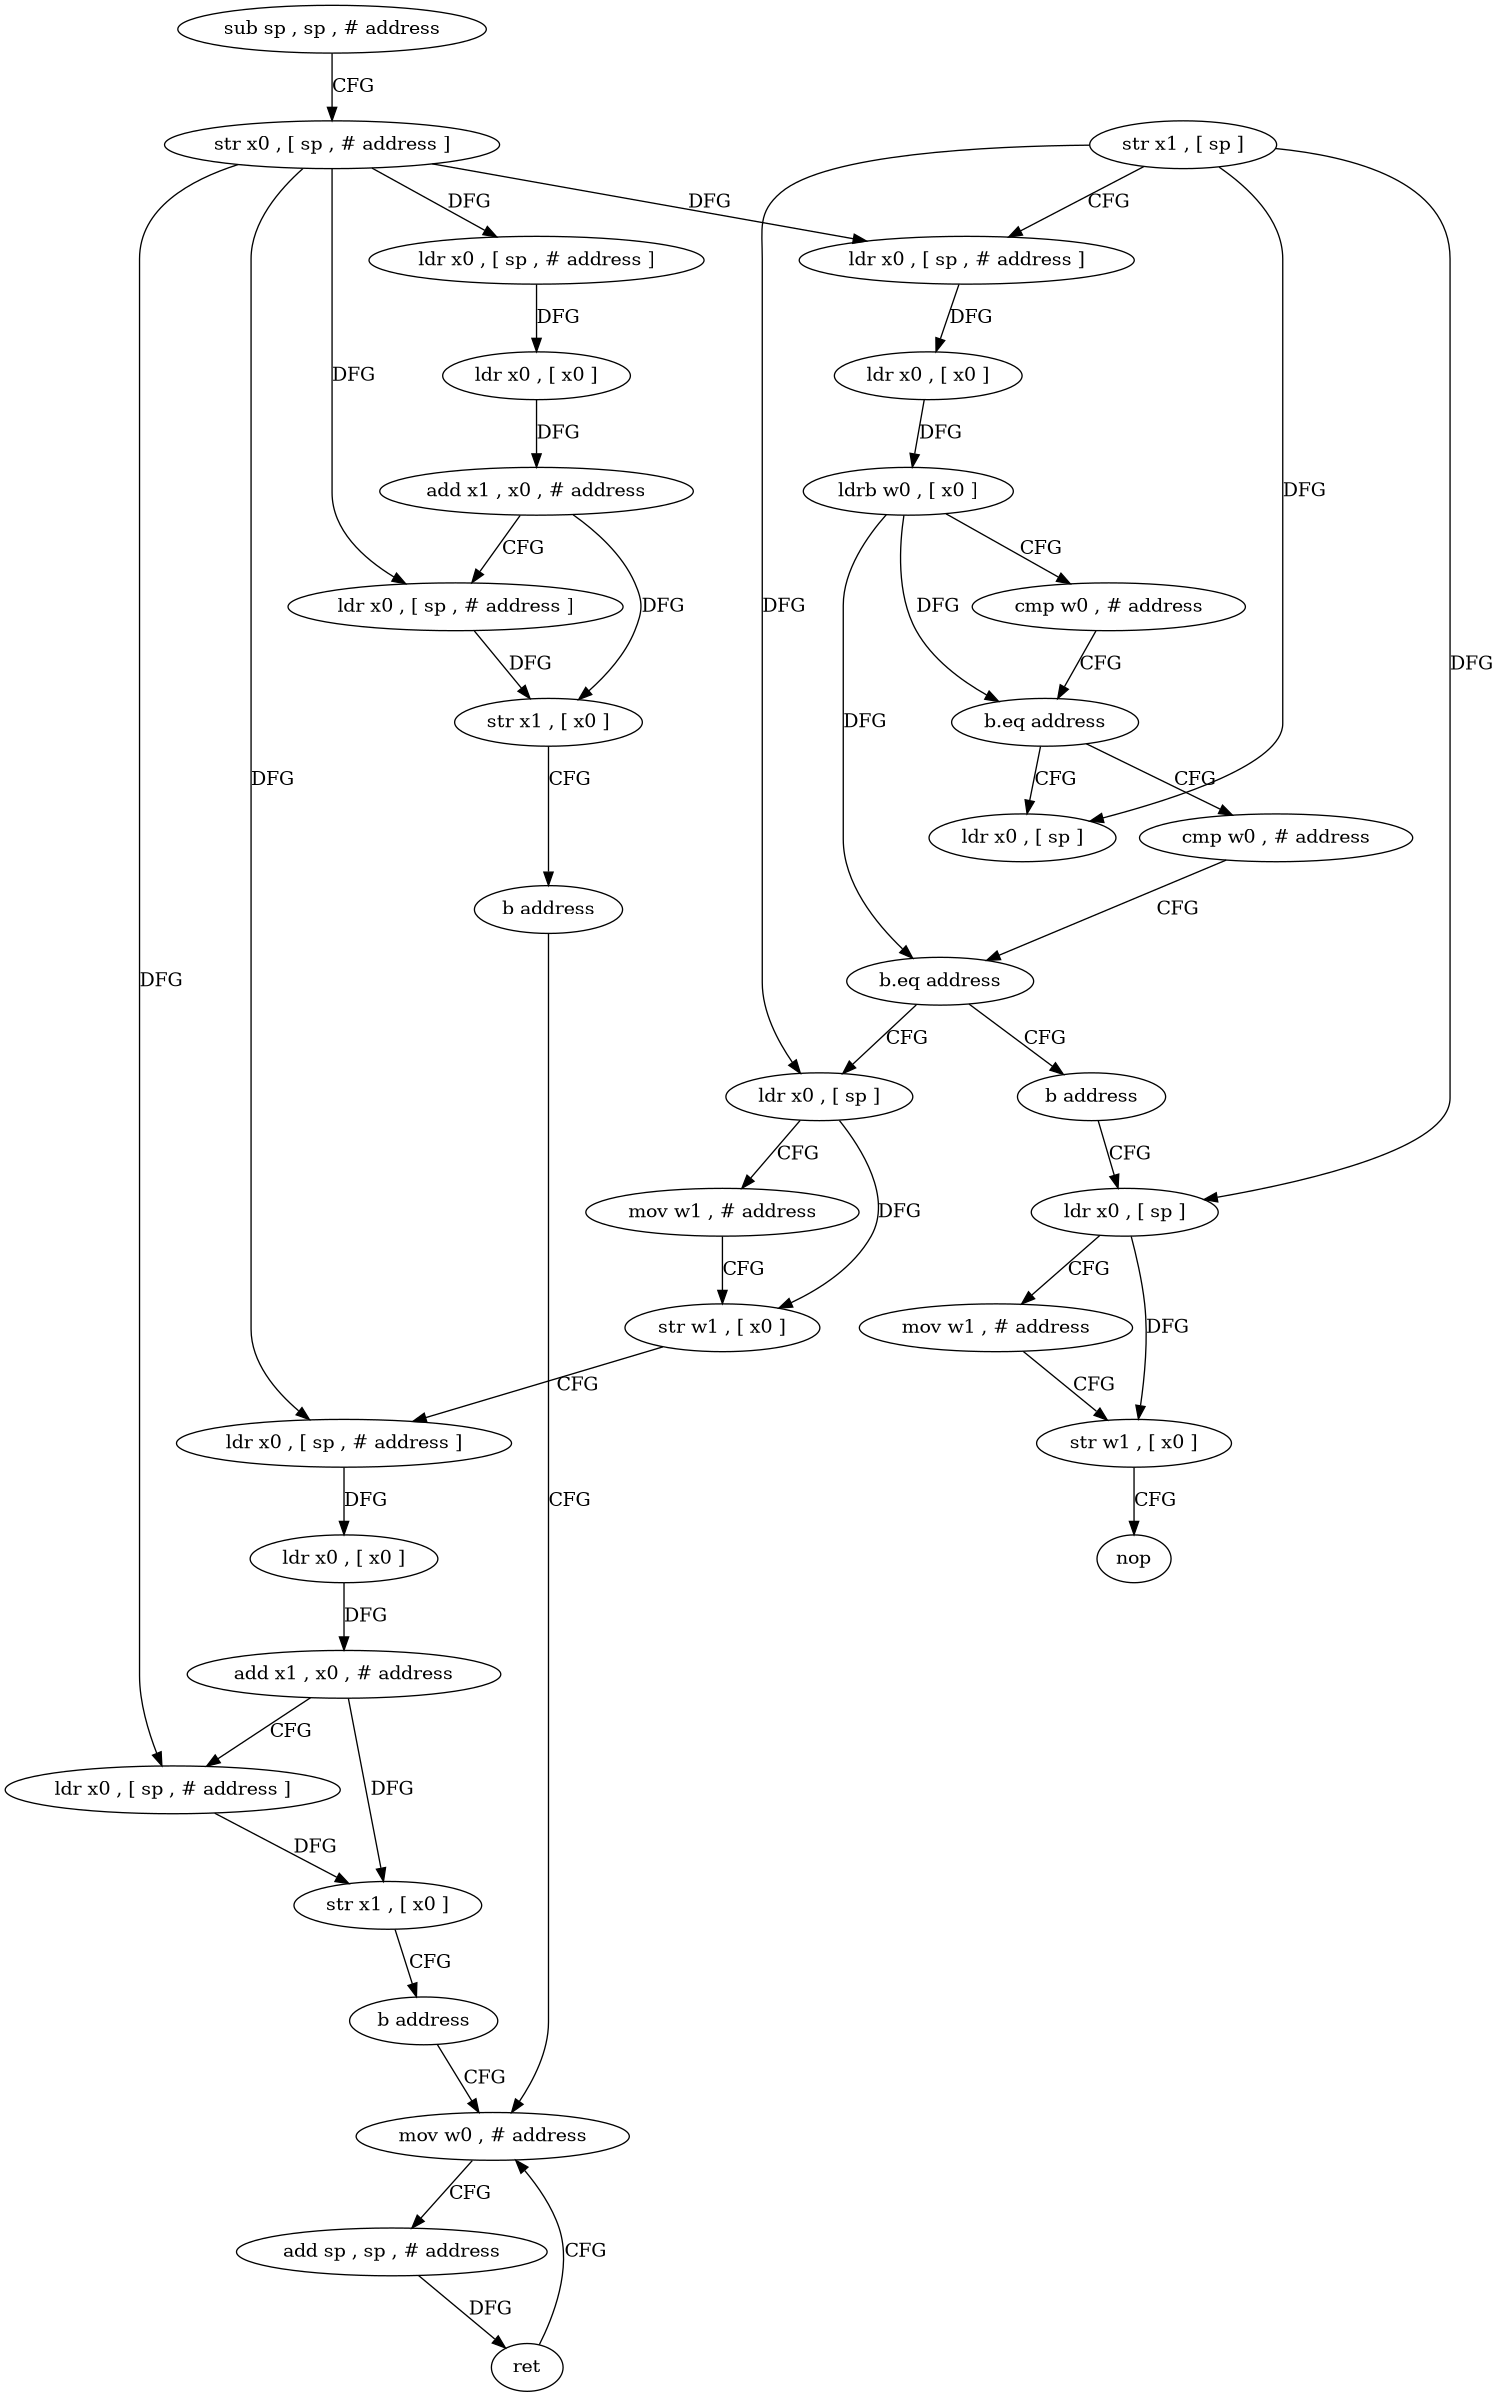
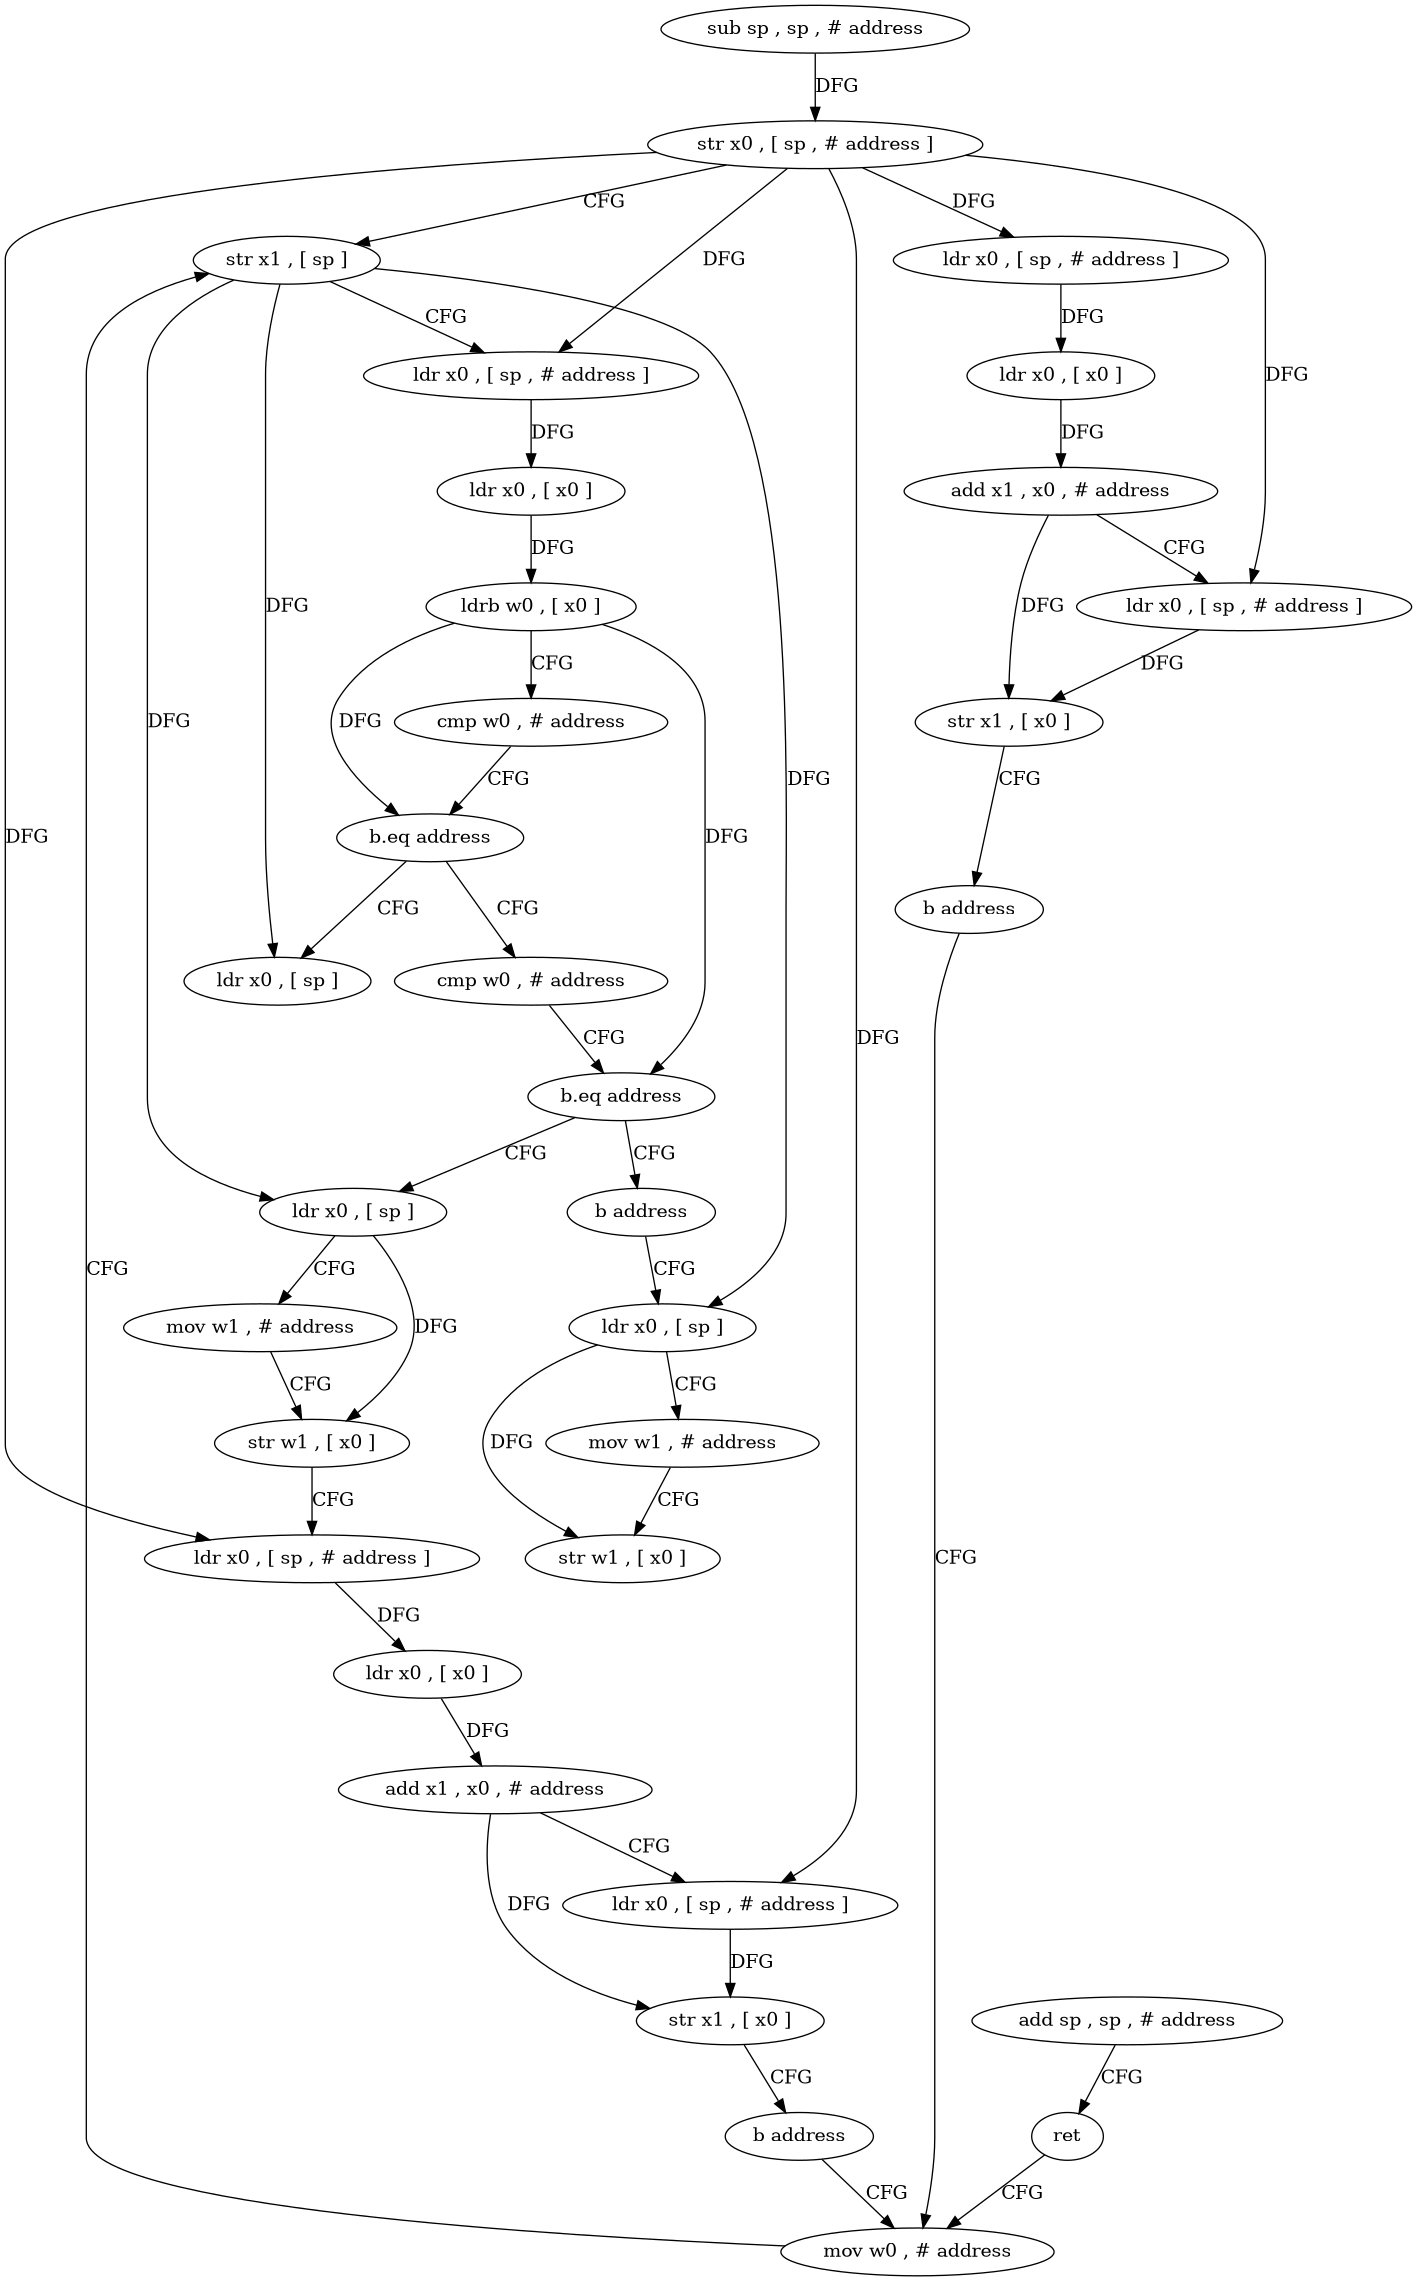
(353, 87) -> (837, 87)
none -> (548, 203)
(1134, 1559) -> none
(447, 2189) -> (86, 1536)
(491, 2310) -> (1122, 2079)
